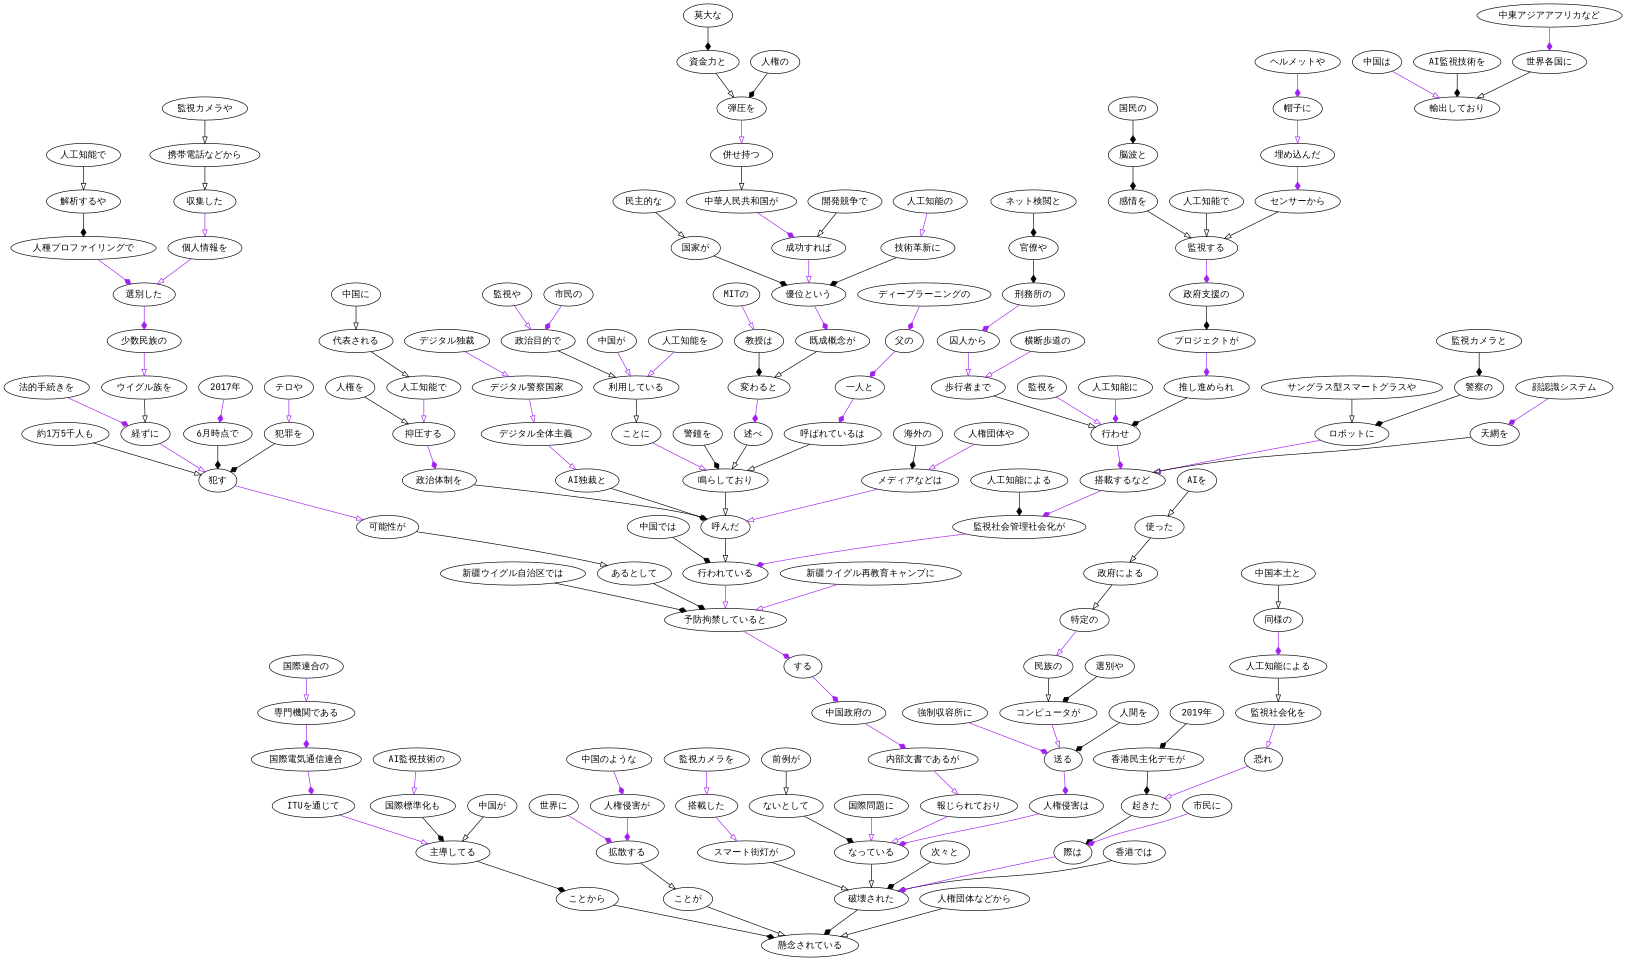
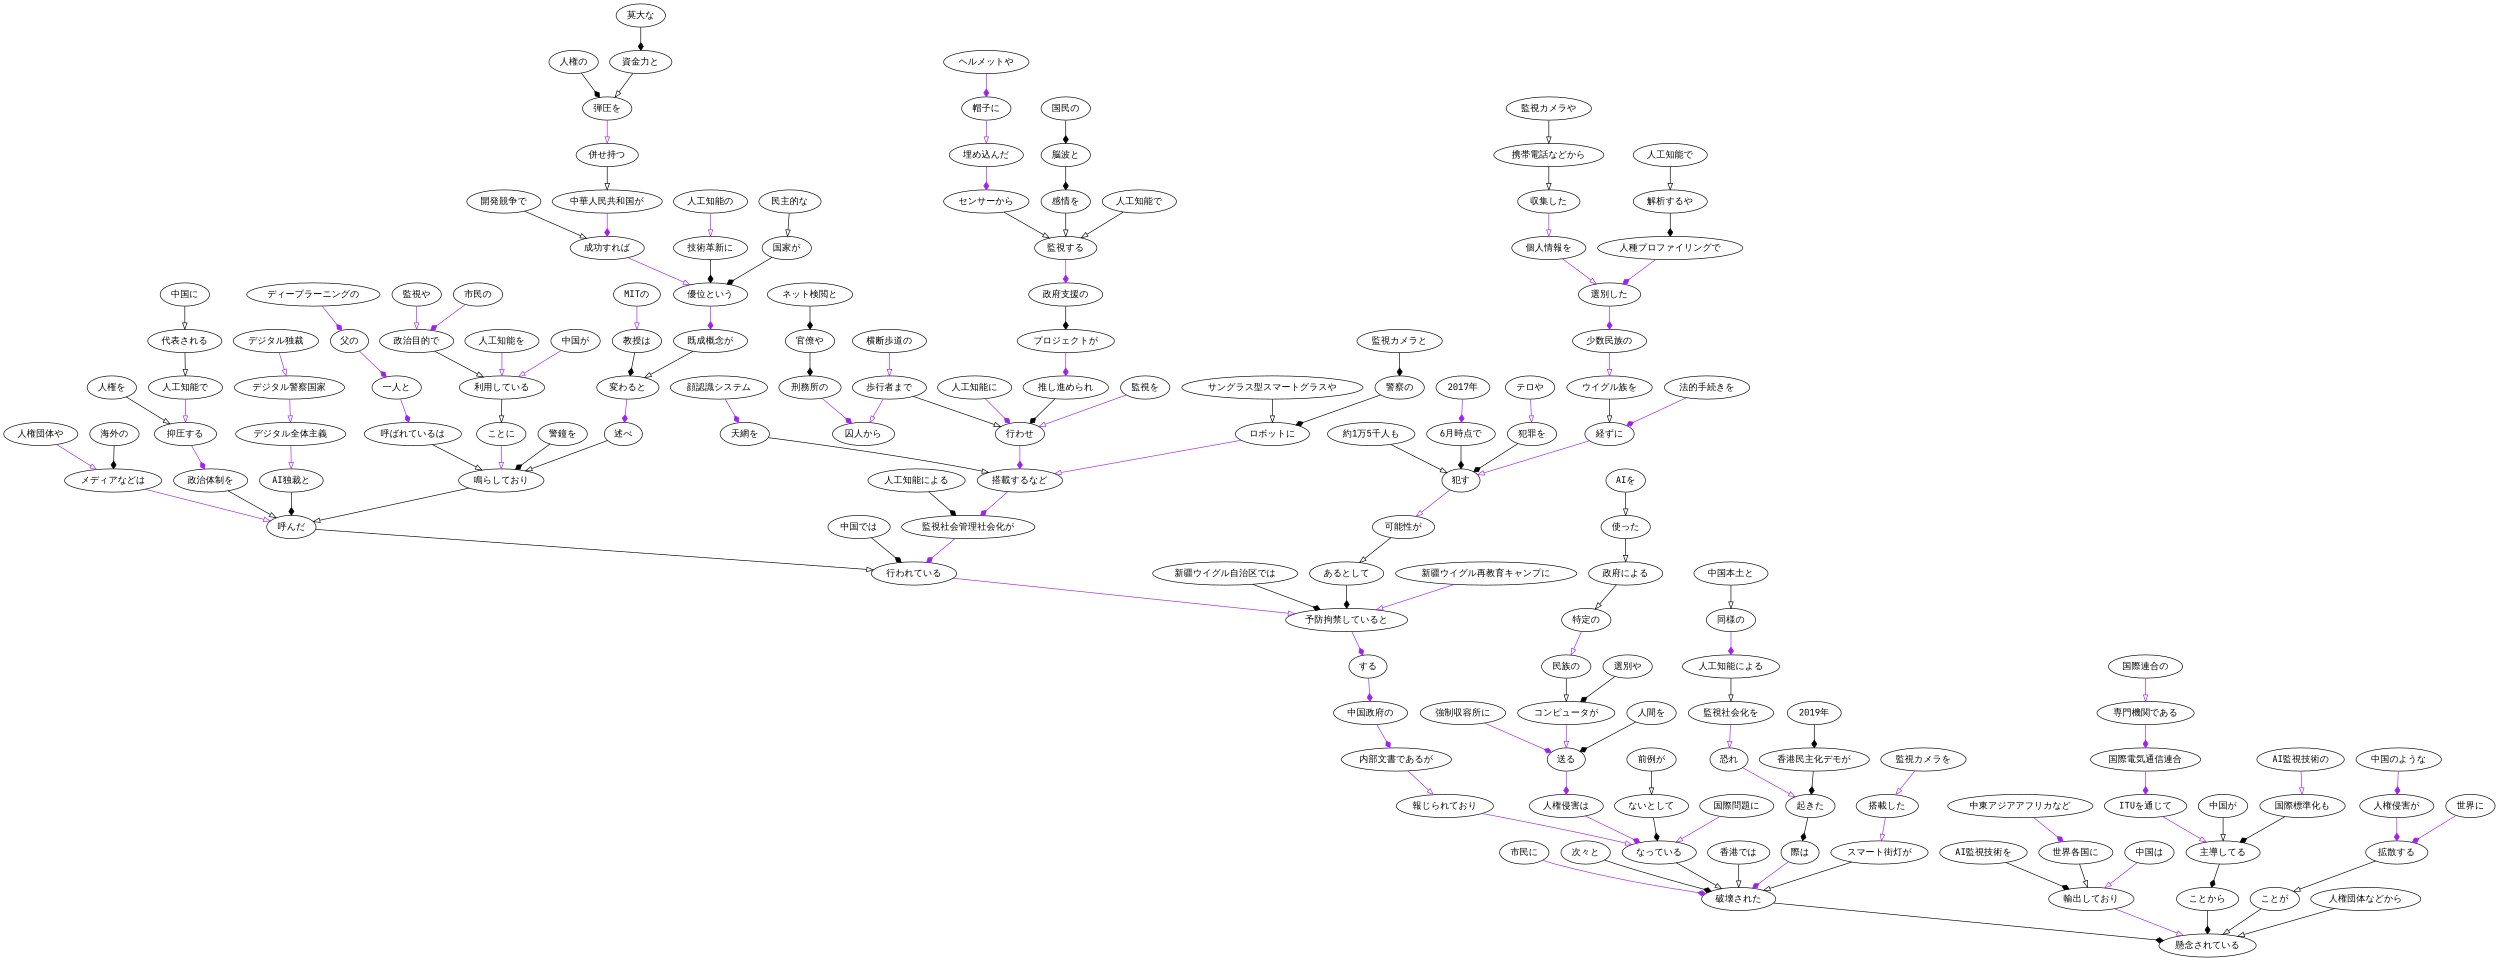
(968, 361) -> (878, 408)
(1142, 827) -> (1620, 879)
none -> (2146, 921)
